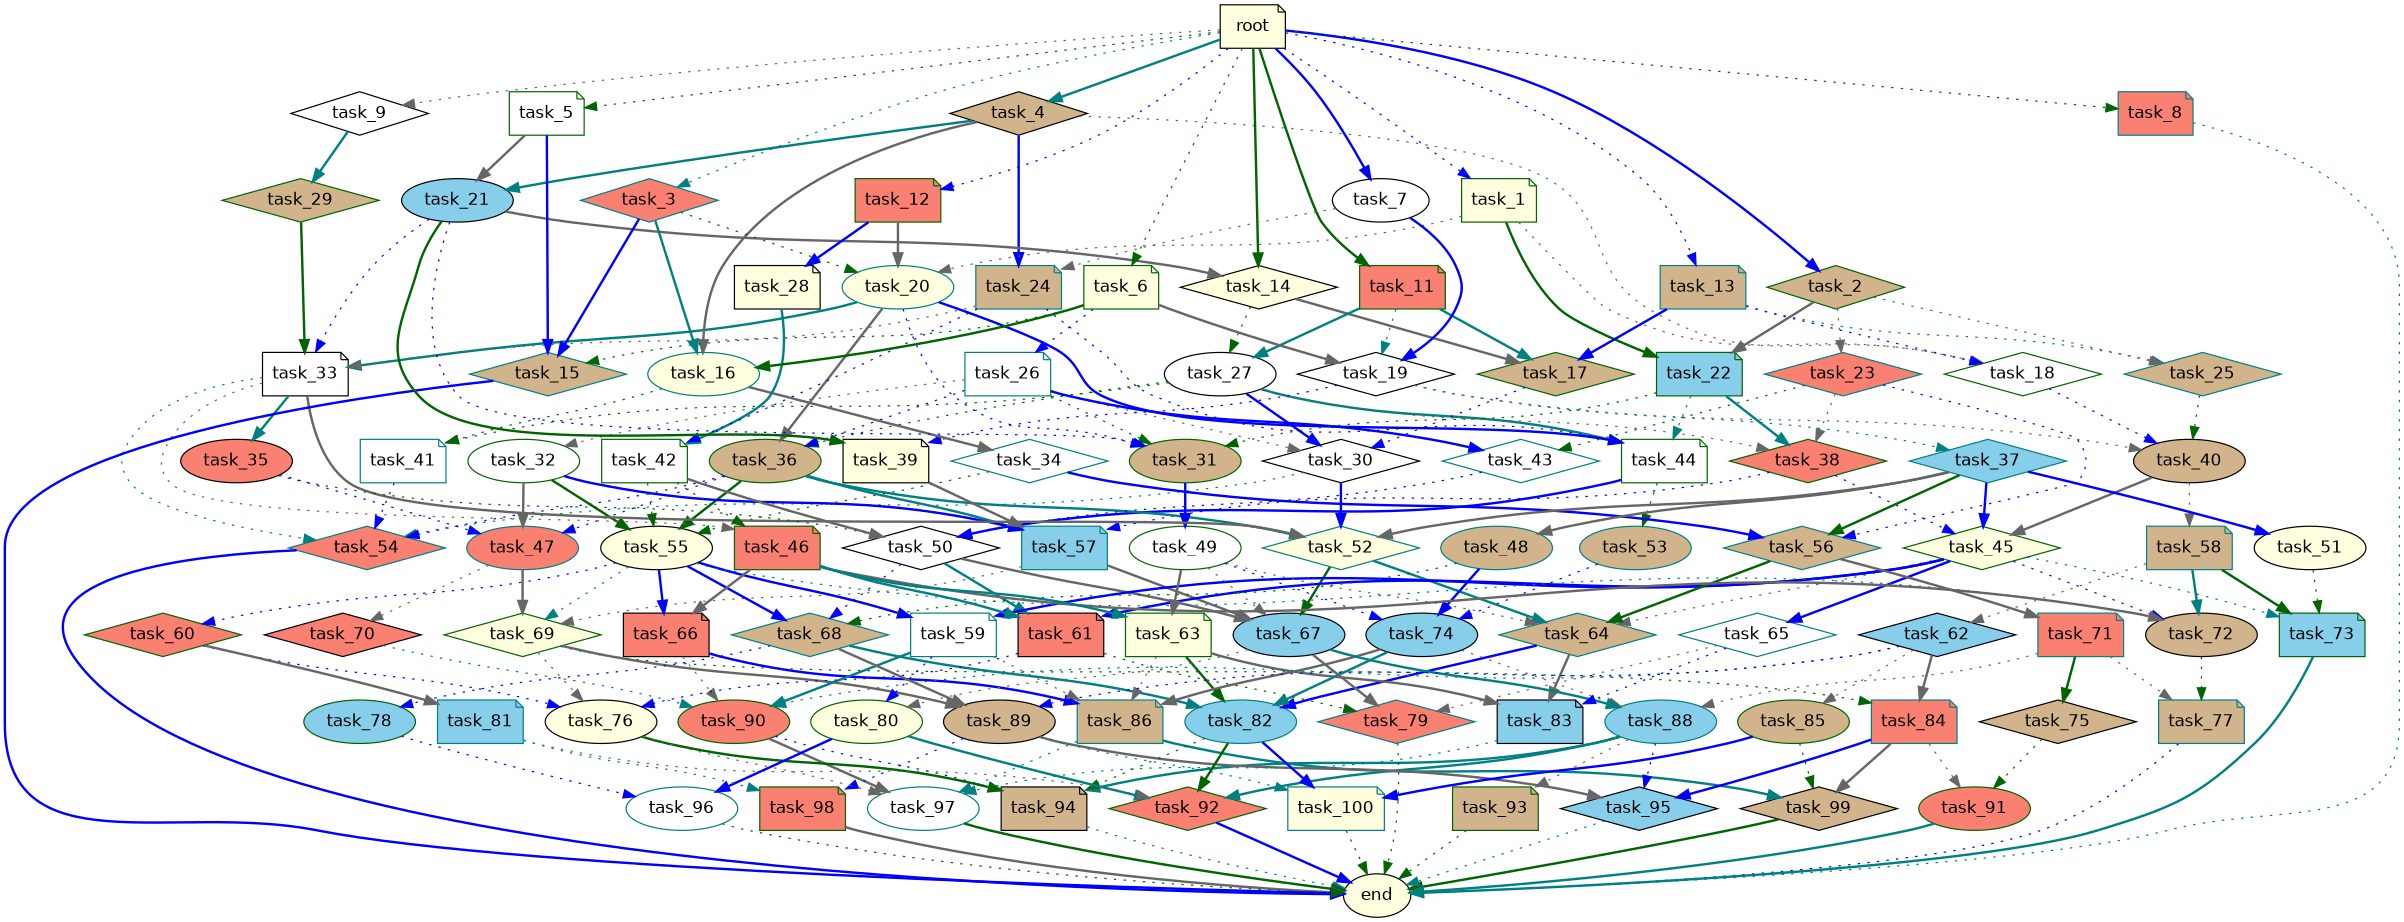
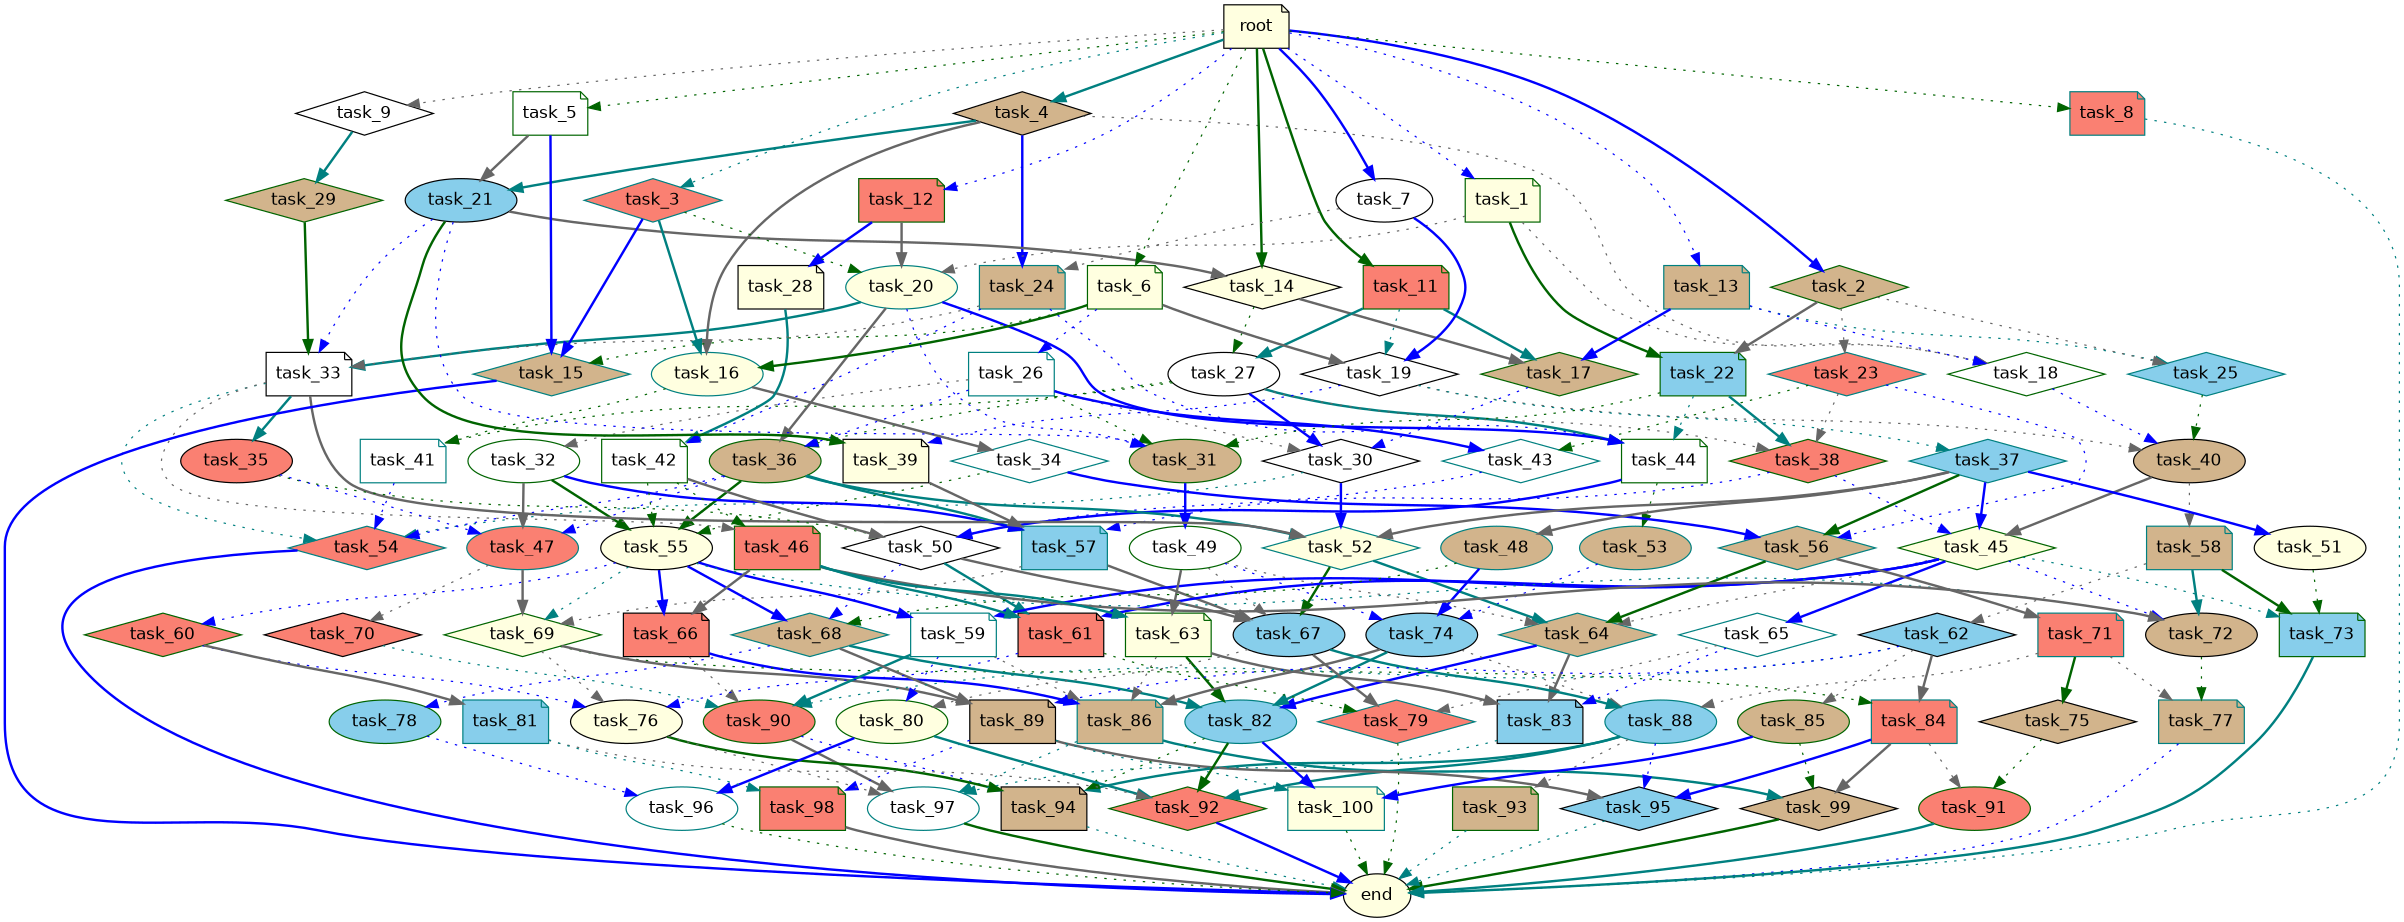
(2203, 374) -> (2206, 374)
(999, 722) -> (1013, 722)
(1438, 851) -> (1438, 851)
